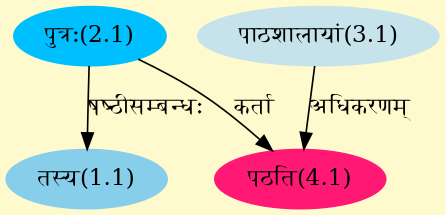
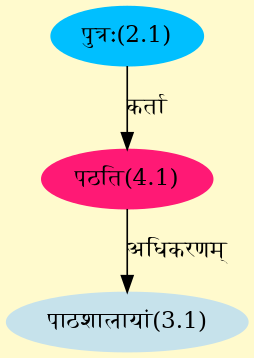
(310, 99) -> (127, 242)
(87, 179) -> none
